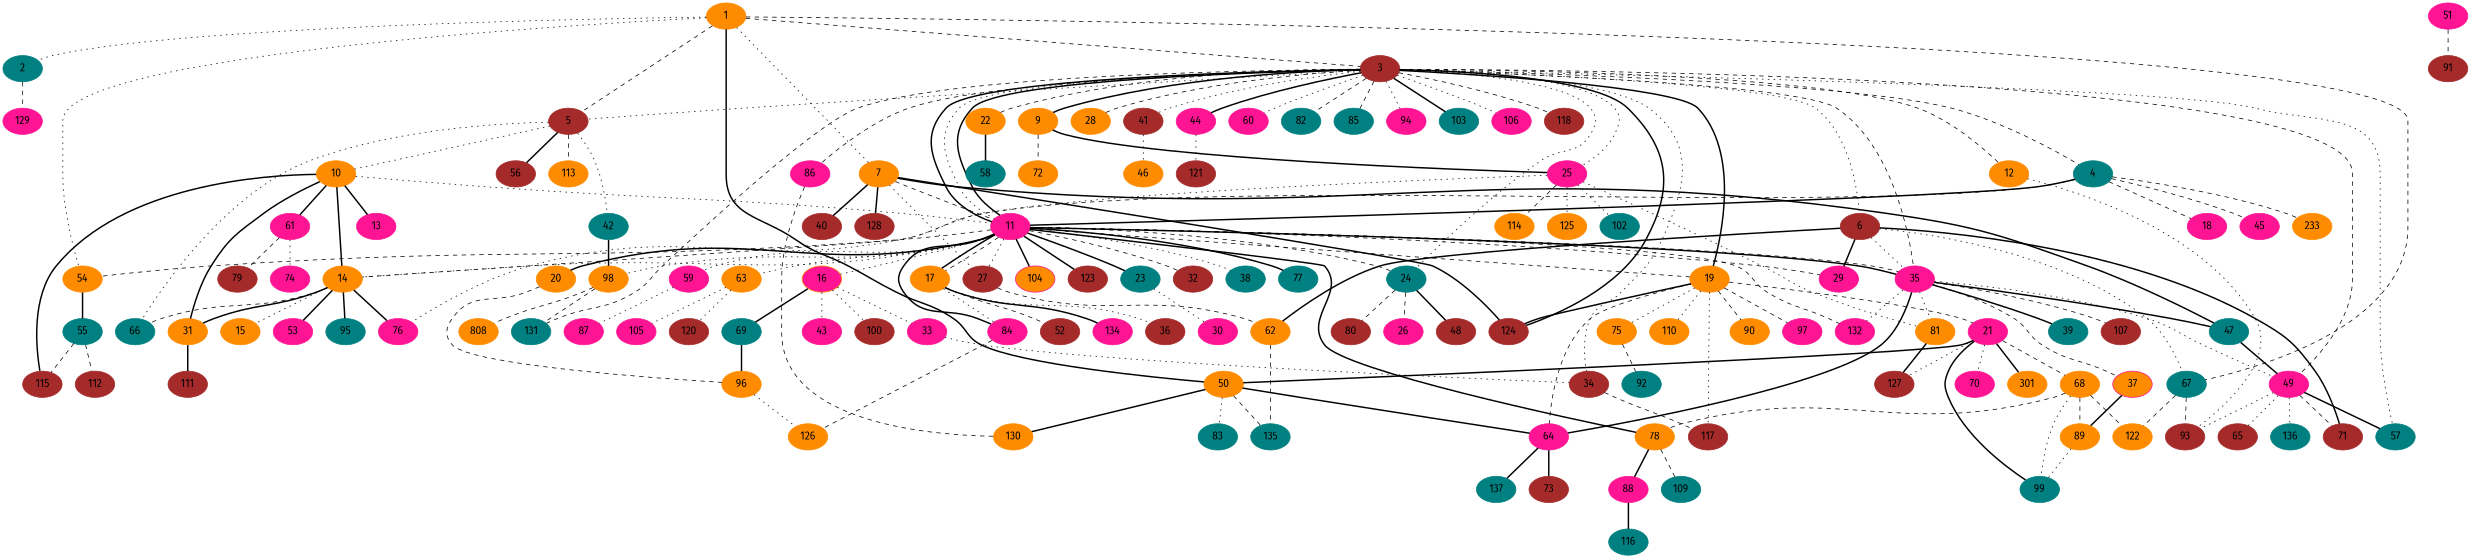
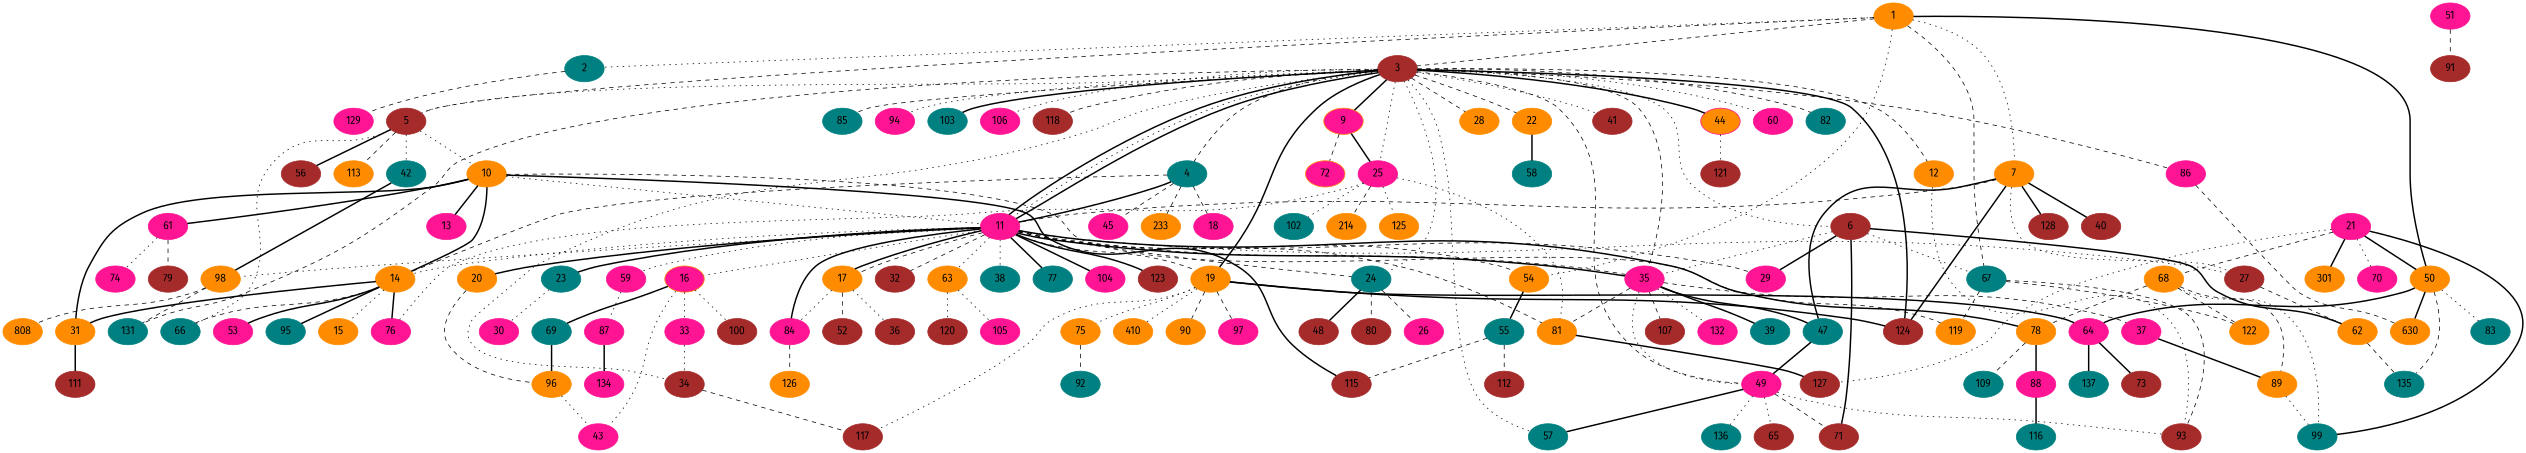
(1038, 121) -> (1343, 121)
(1196, 121) -> (1720, 121)
(1038, 174) -> (1325, 174)
(1143, 174) -> none
(1514, 226) -> (1346, 226)
(1444, 240) -> (1405, 268)
(1035, 279) -> (1105, 279)
(1852, 298) -> none
(1925, 305) -> (1599, 306)
(1056, 311) -> (604, 358)
(1580, 330) -> (1632, 295)
(1669, 332) -> (1133, 332)
none -> (1956, 332)
(2132, 384) -> (2141, 332)
(1758, 393) -> none
(775, 411) -> (575, 411)
(1013, 437) -> (2410, 332)
